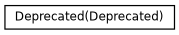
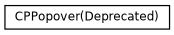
(90, 17) -> (87, 17)
